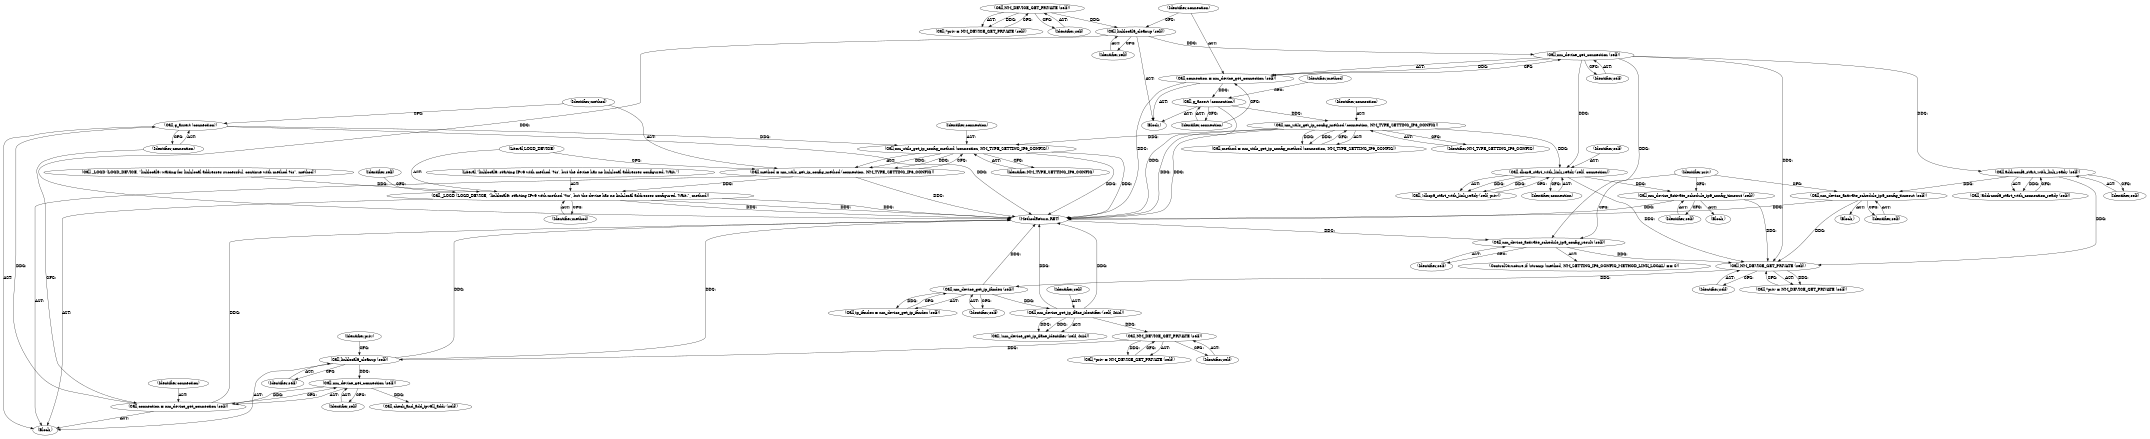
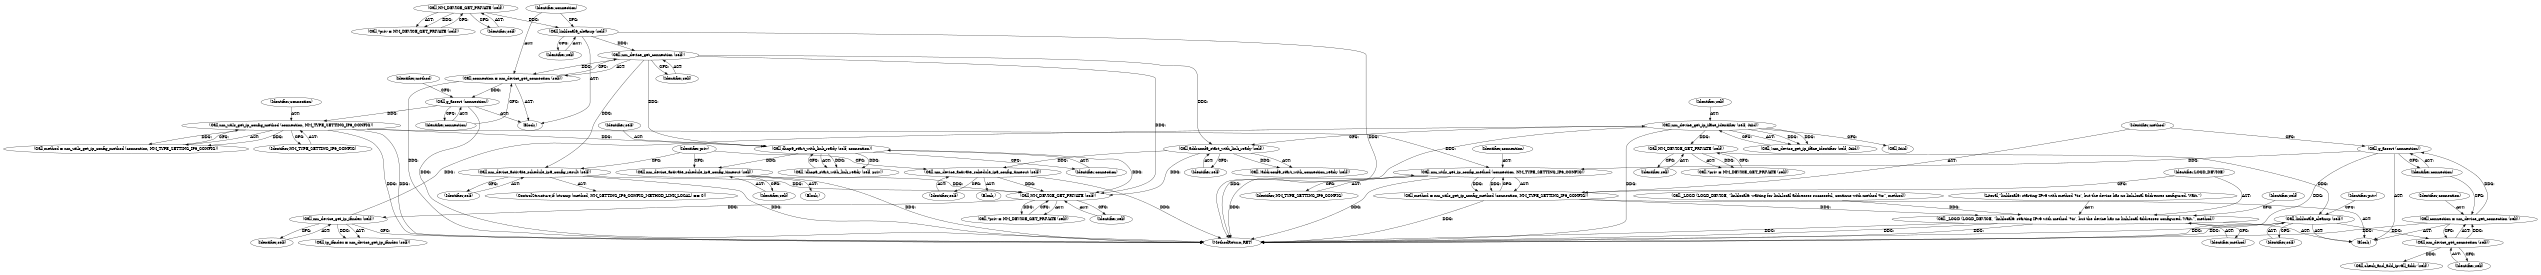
none -> (1746, 140)
(532, 149) -> (2199, 172)
none -> (1898, 149)
(2040, 187) -> (1449, 130)
(1276, 230) -> (888, 221)
(1016, 254) -> (386, 231)
(925, 299) -> none
